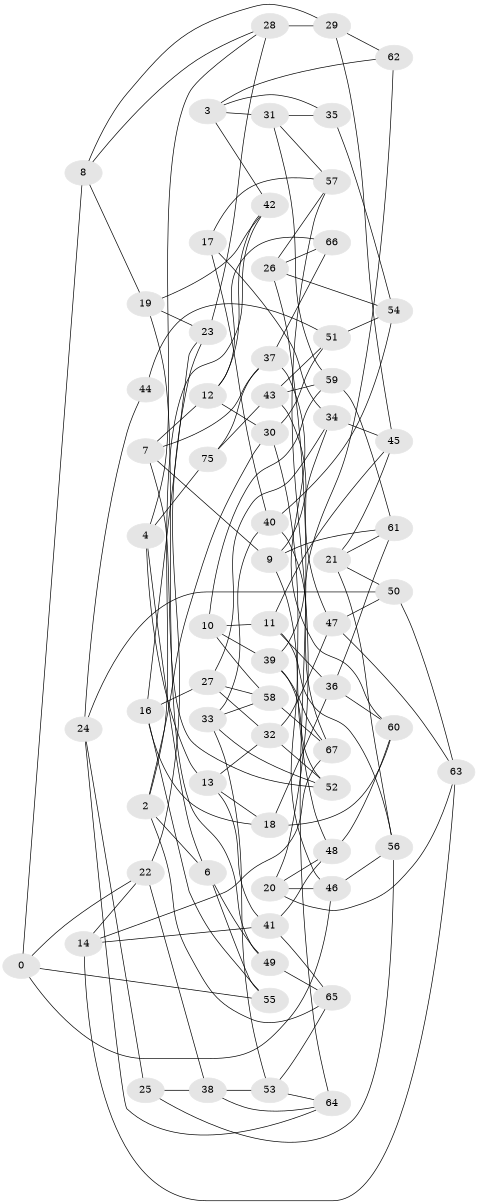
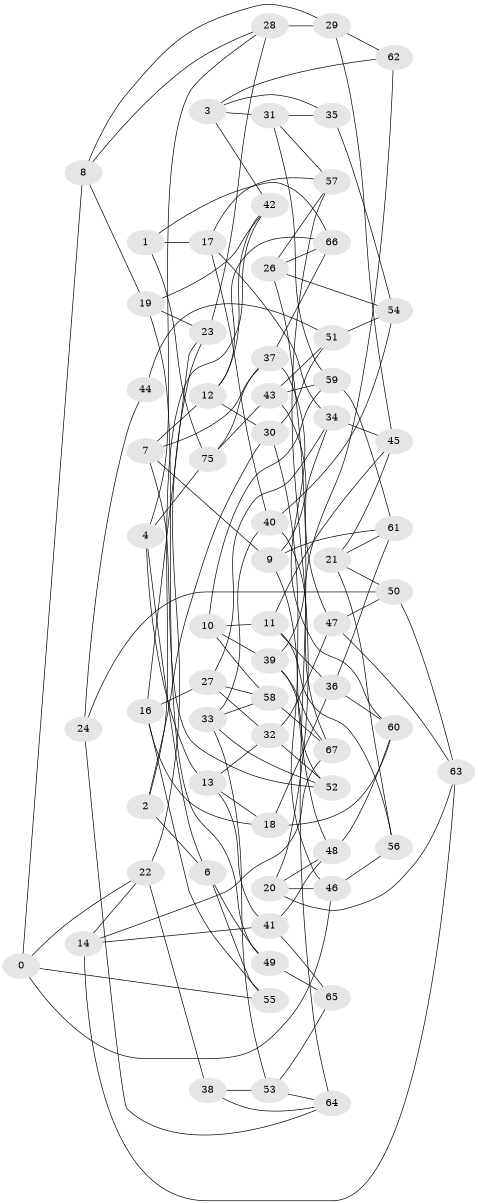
none -> (146, 243)
(194, 964) -> none
(146, 1090) -> none
